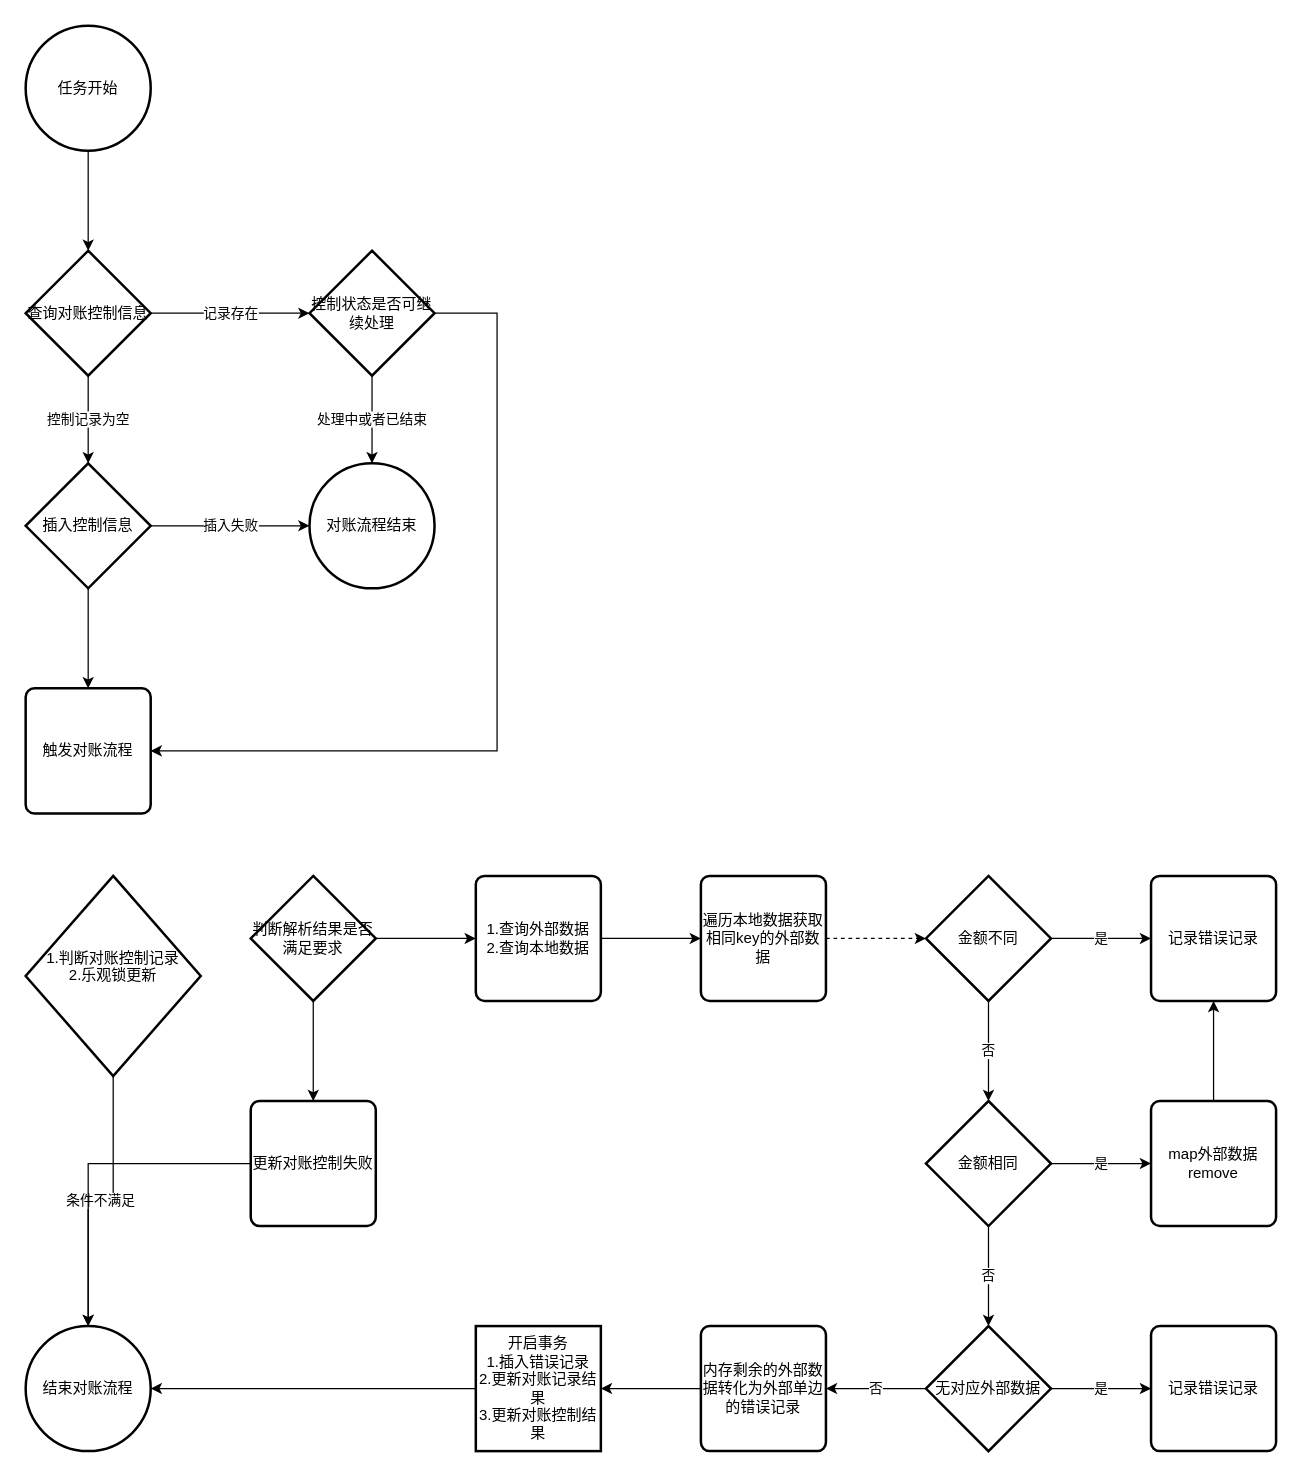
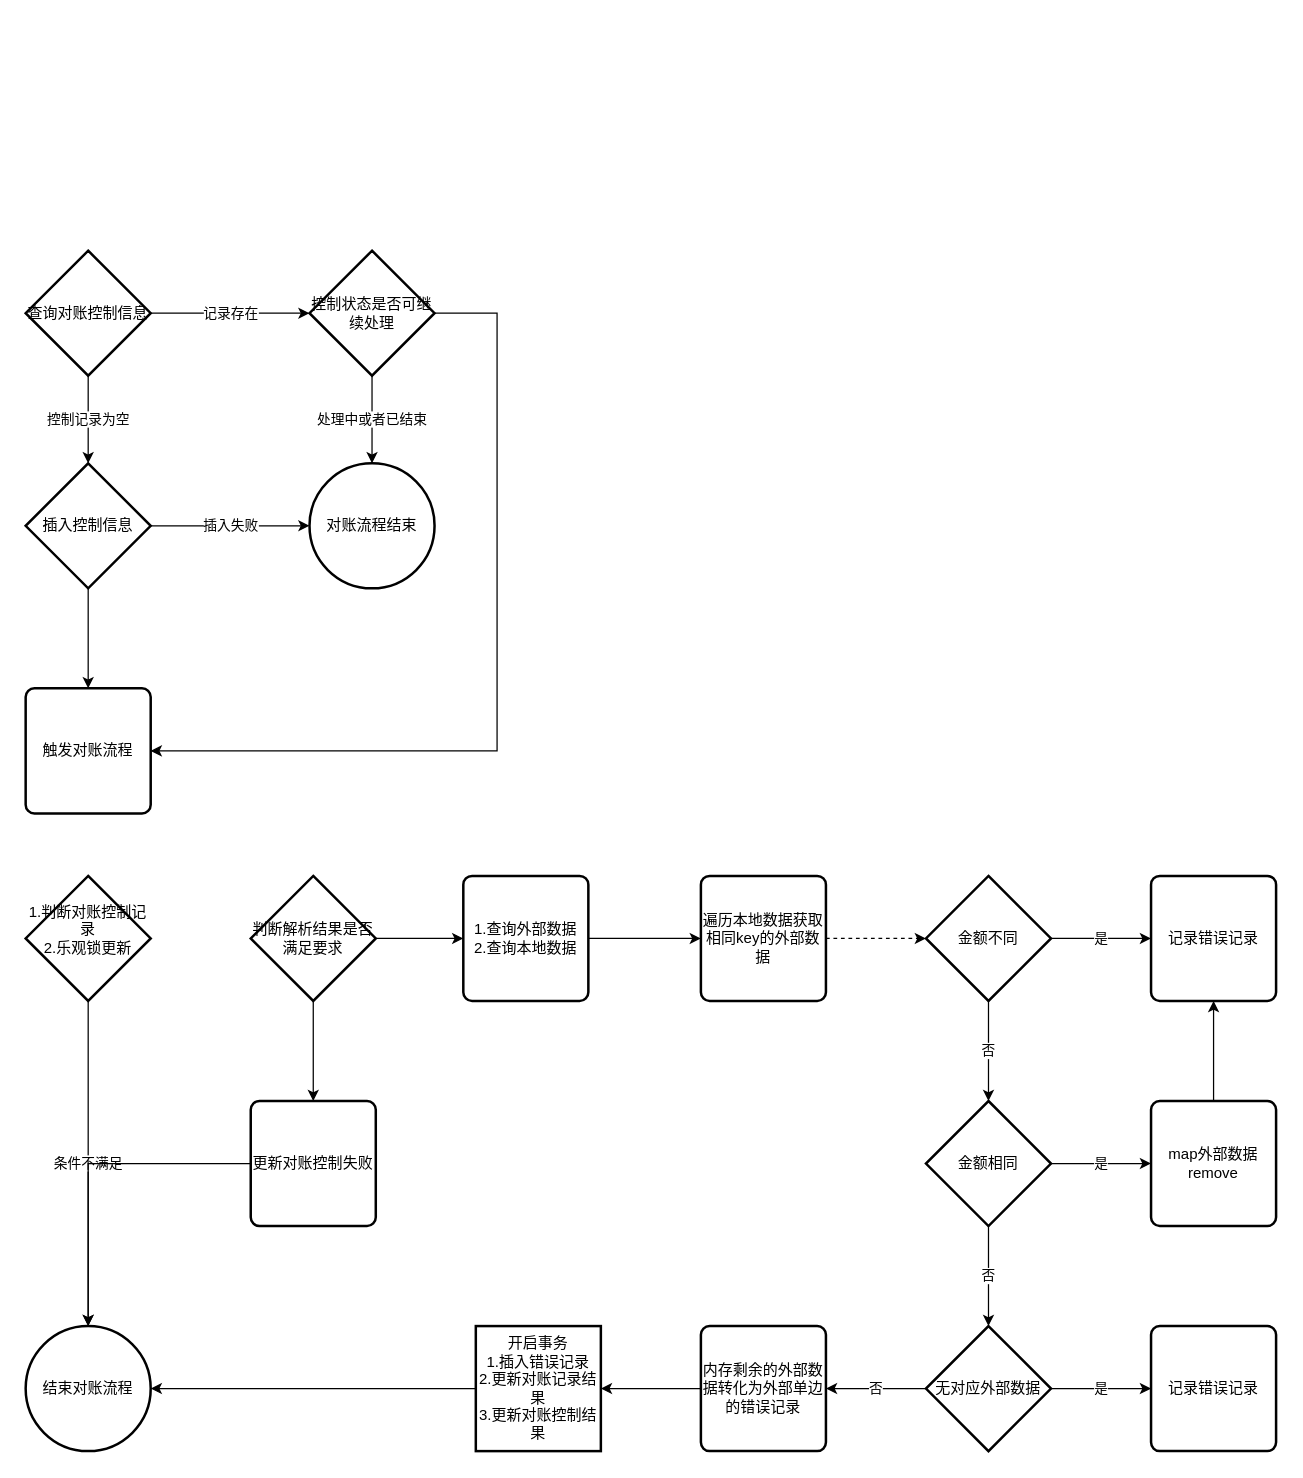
(88, 88) -> none
(88, 197) -> none
(538, 938) -> (526, 938)
(113, 976) -> (88, 938)
